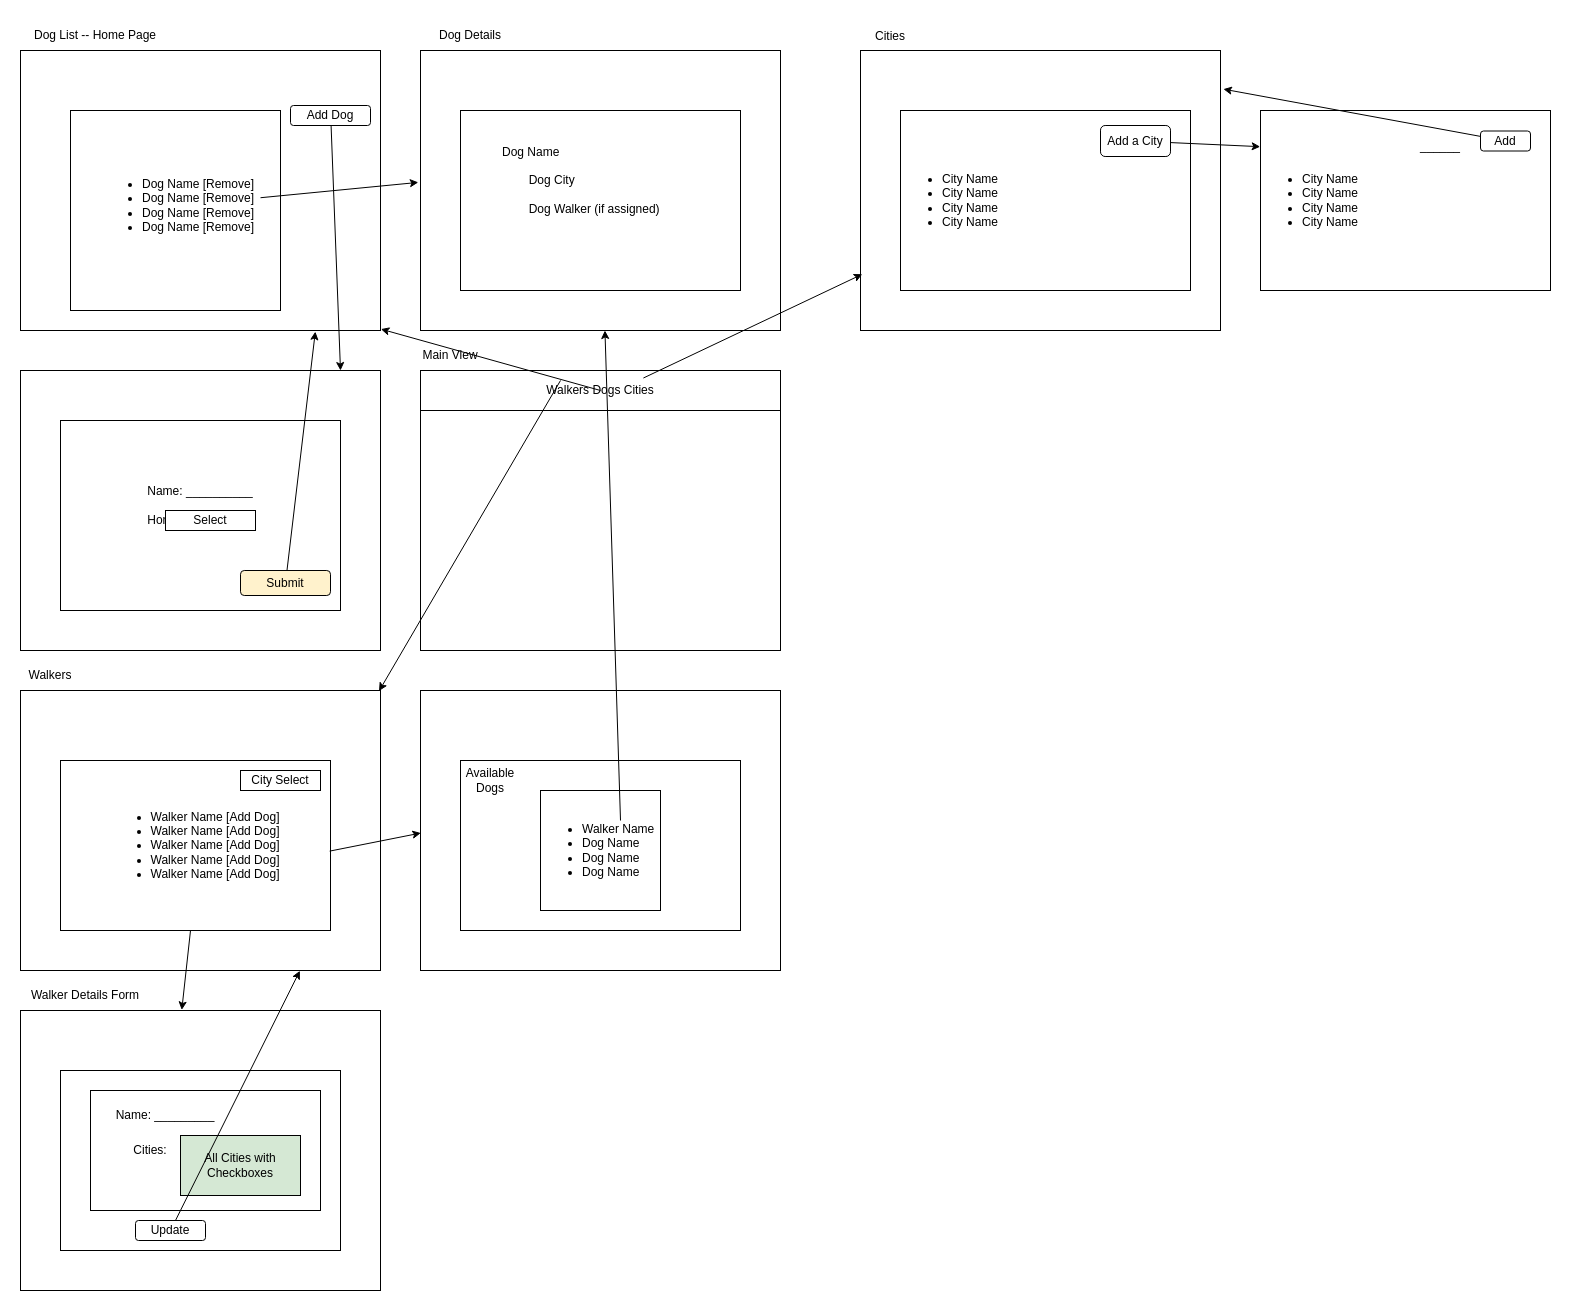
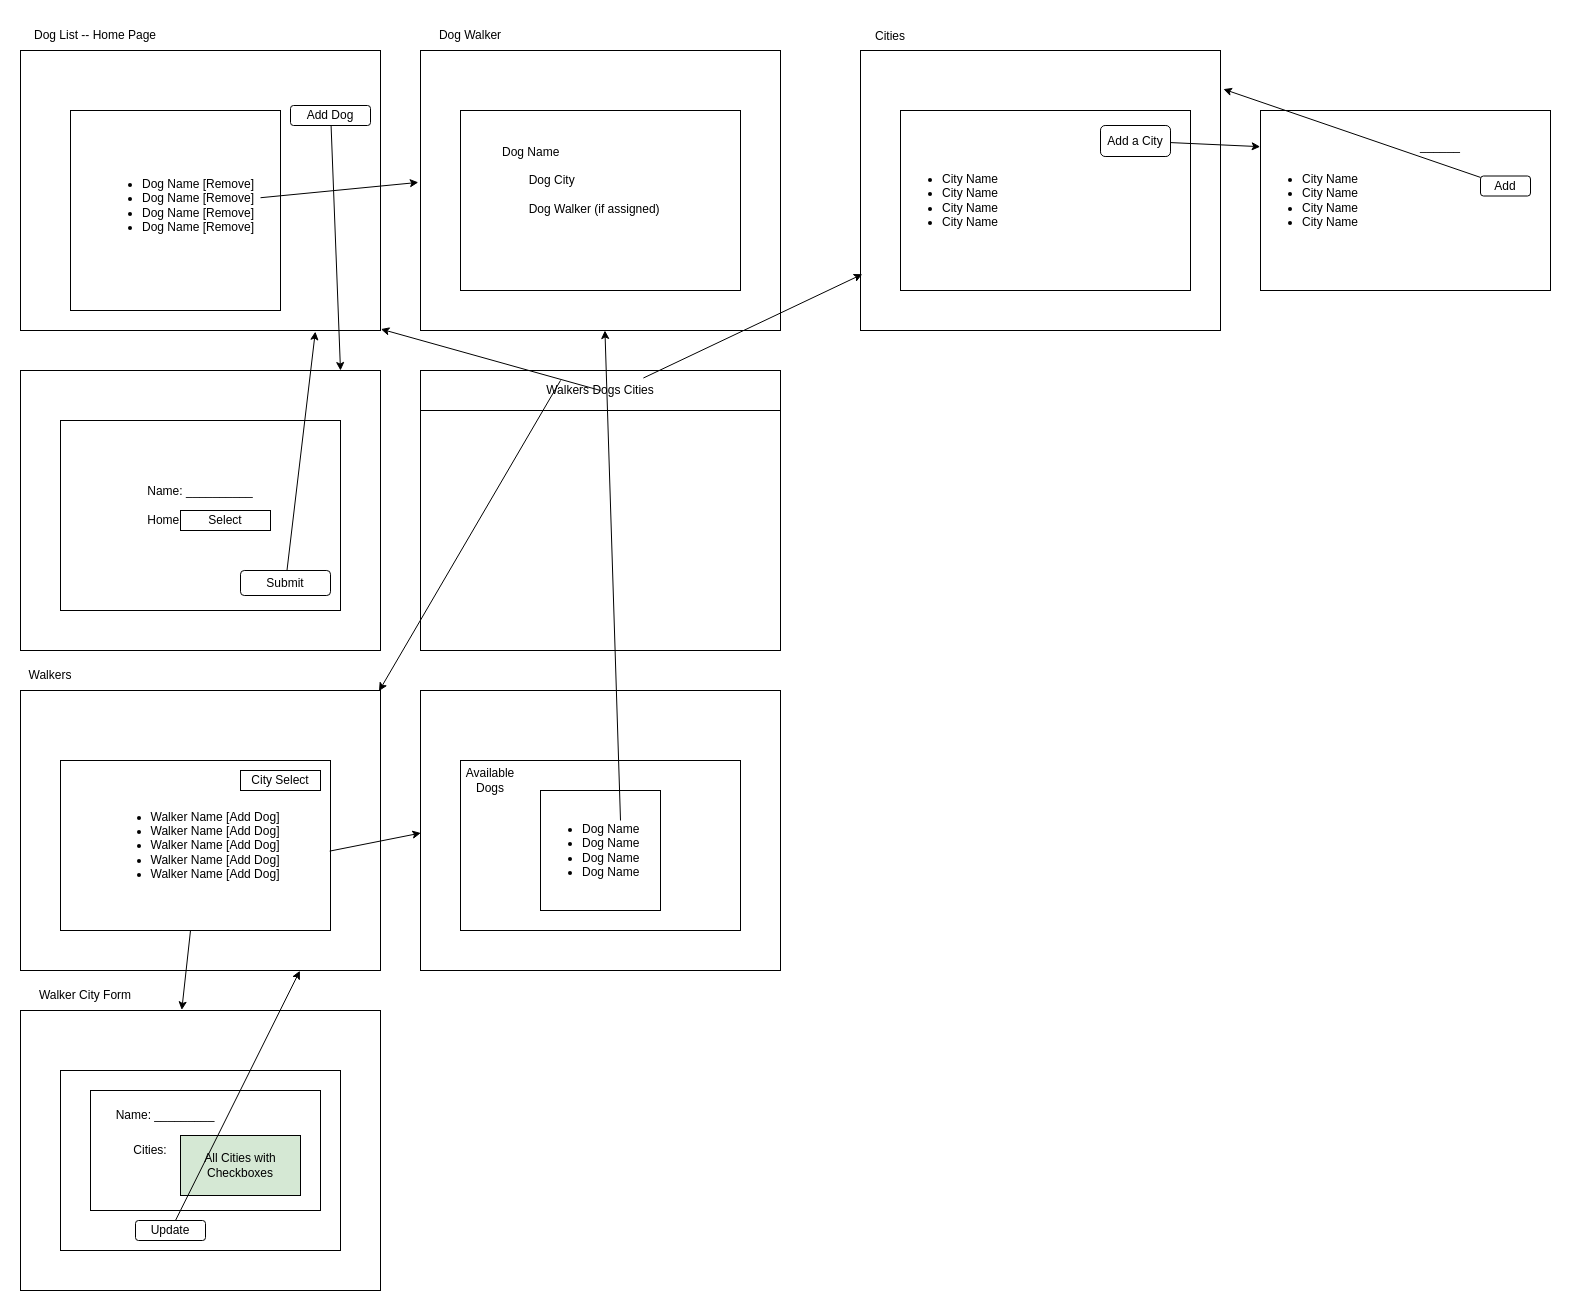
(471, 36) -> (471, 36)
(1506, 141) -> (1506, 186)
(451, 356) -> none
(211, 521) -> (226, 521)
(286, 583) -> (286, 583)
(576, 851) -> (568, 851)
(86, 996) -> (86, 996)
